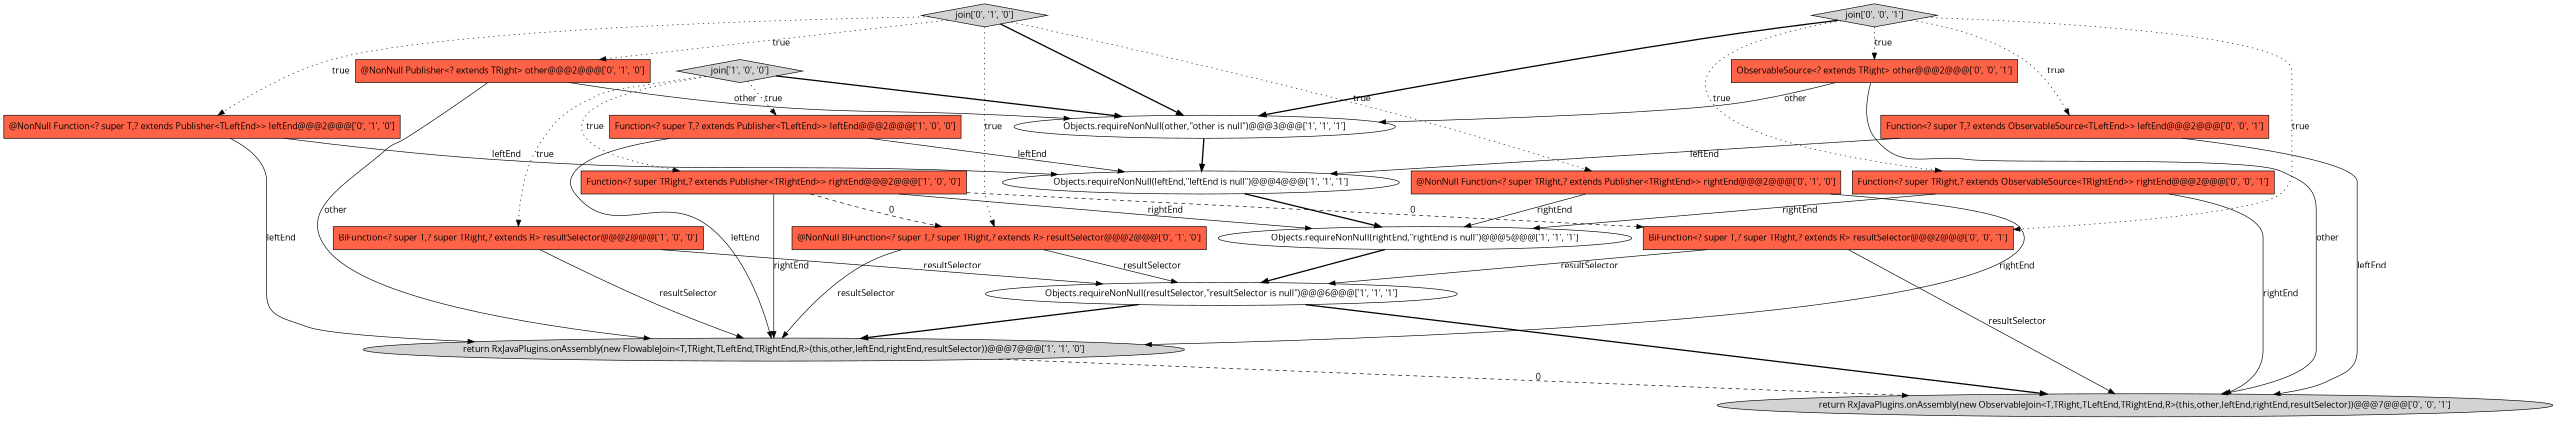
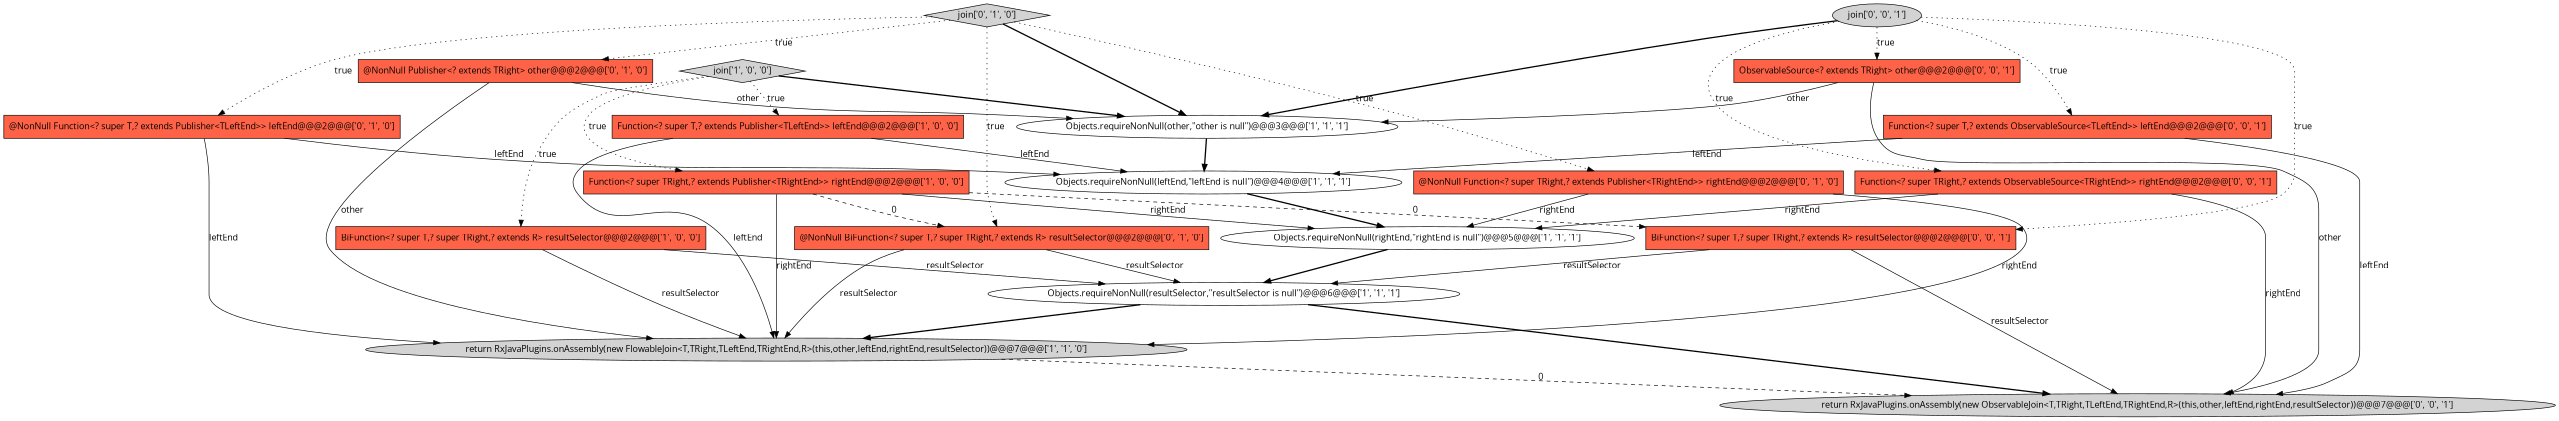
(1874, 15) -> (1877, 15)
